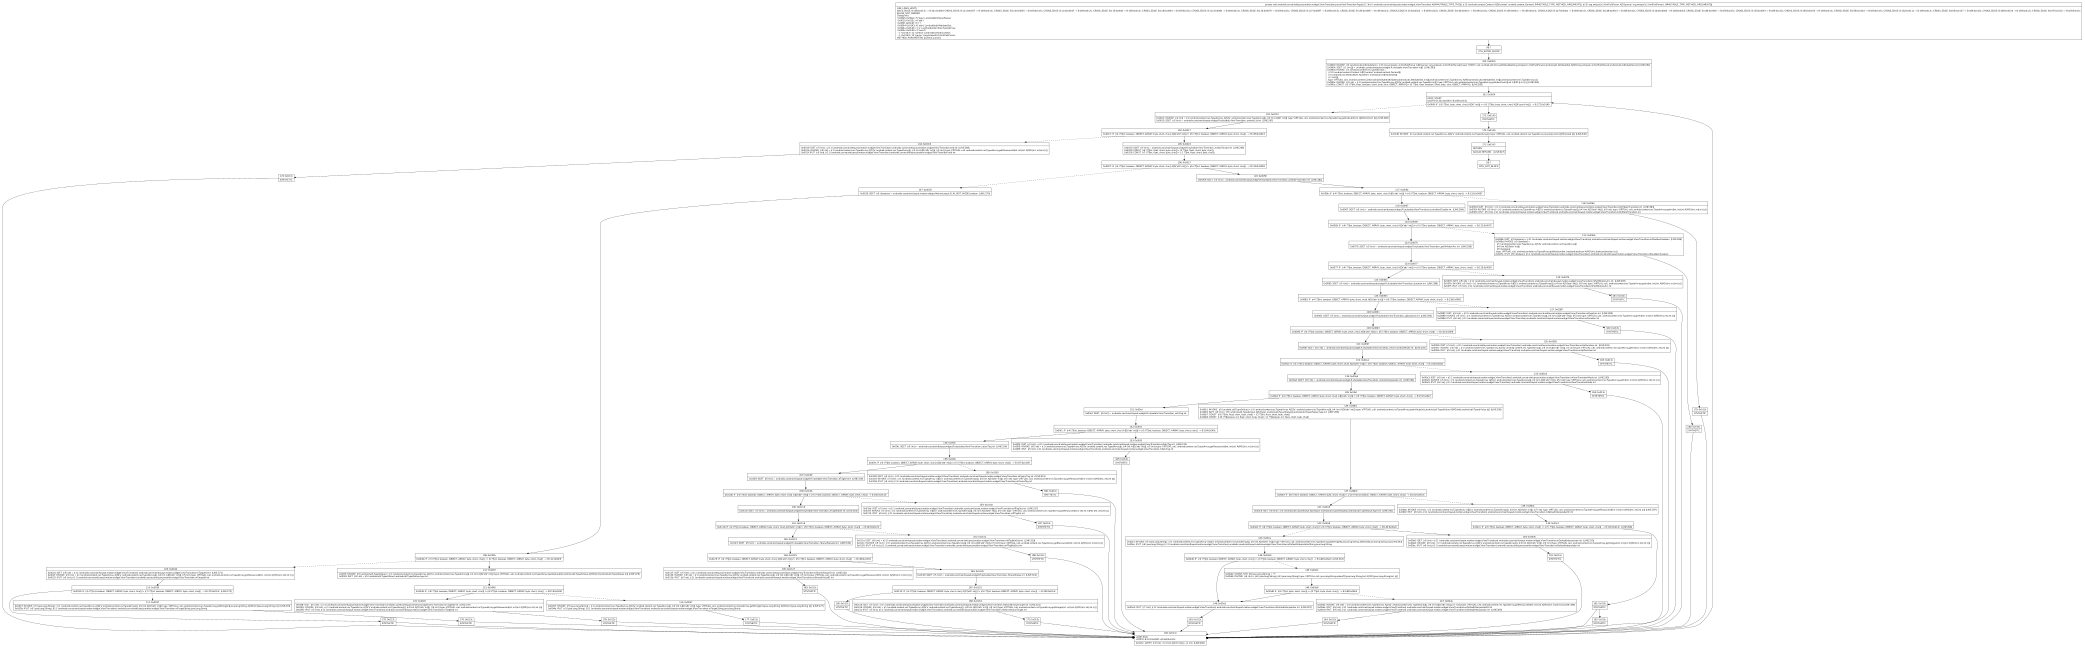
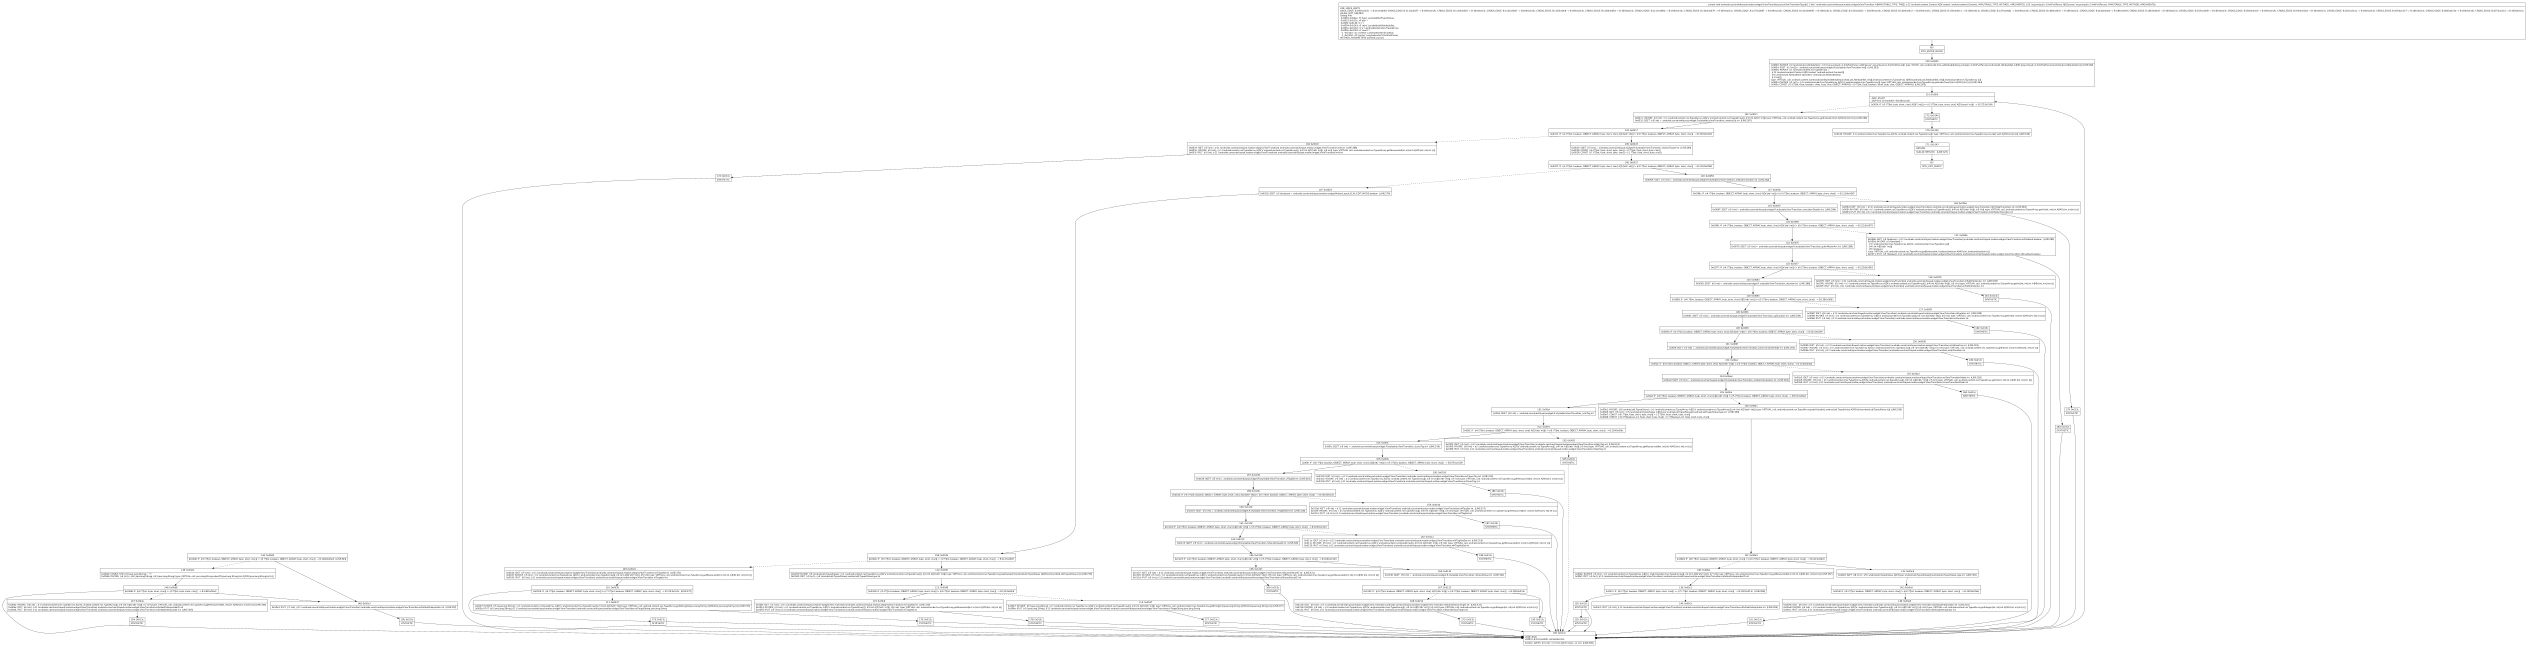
(1265, 541) -> none
(1121, 553) -> (1569, 548)
none -> (1685, 605)
(1265, 628) -> (694, 634)
